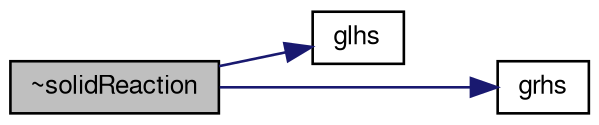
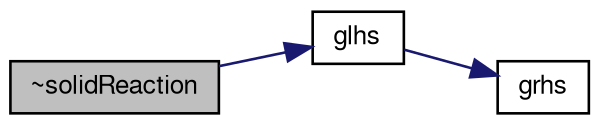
(345, 87) -> (438, 59)
